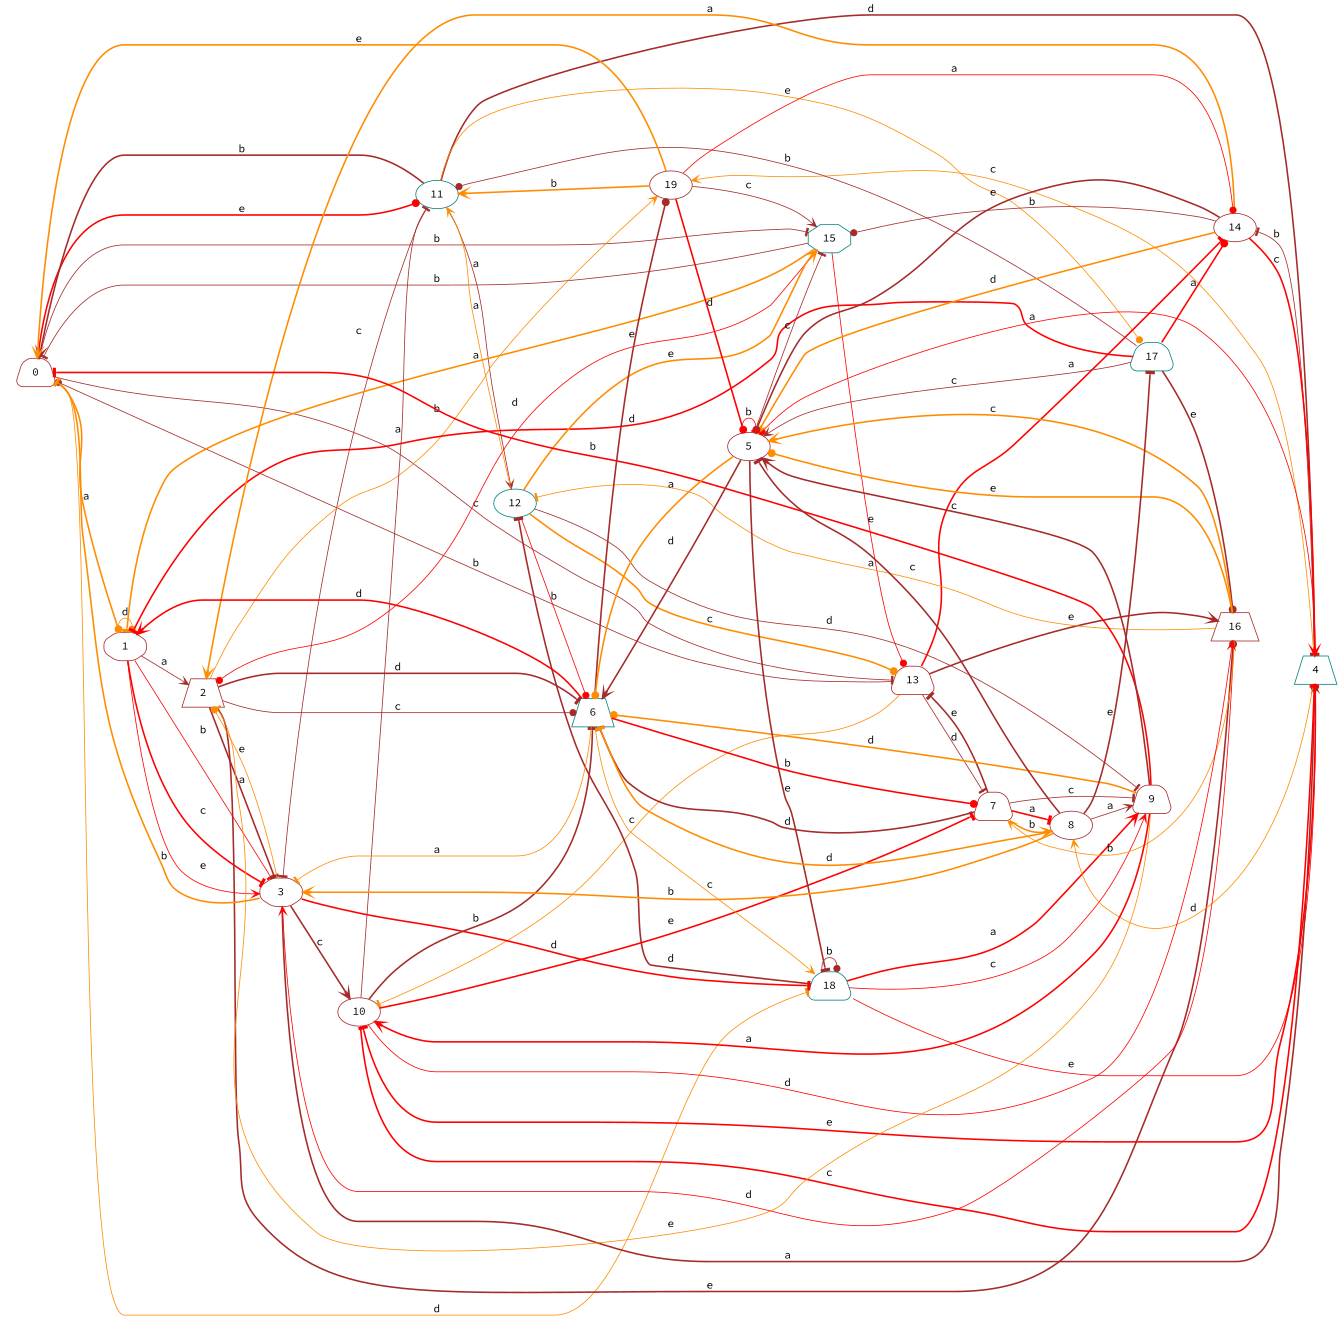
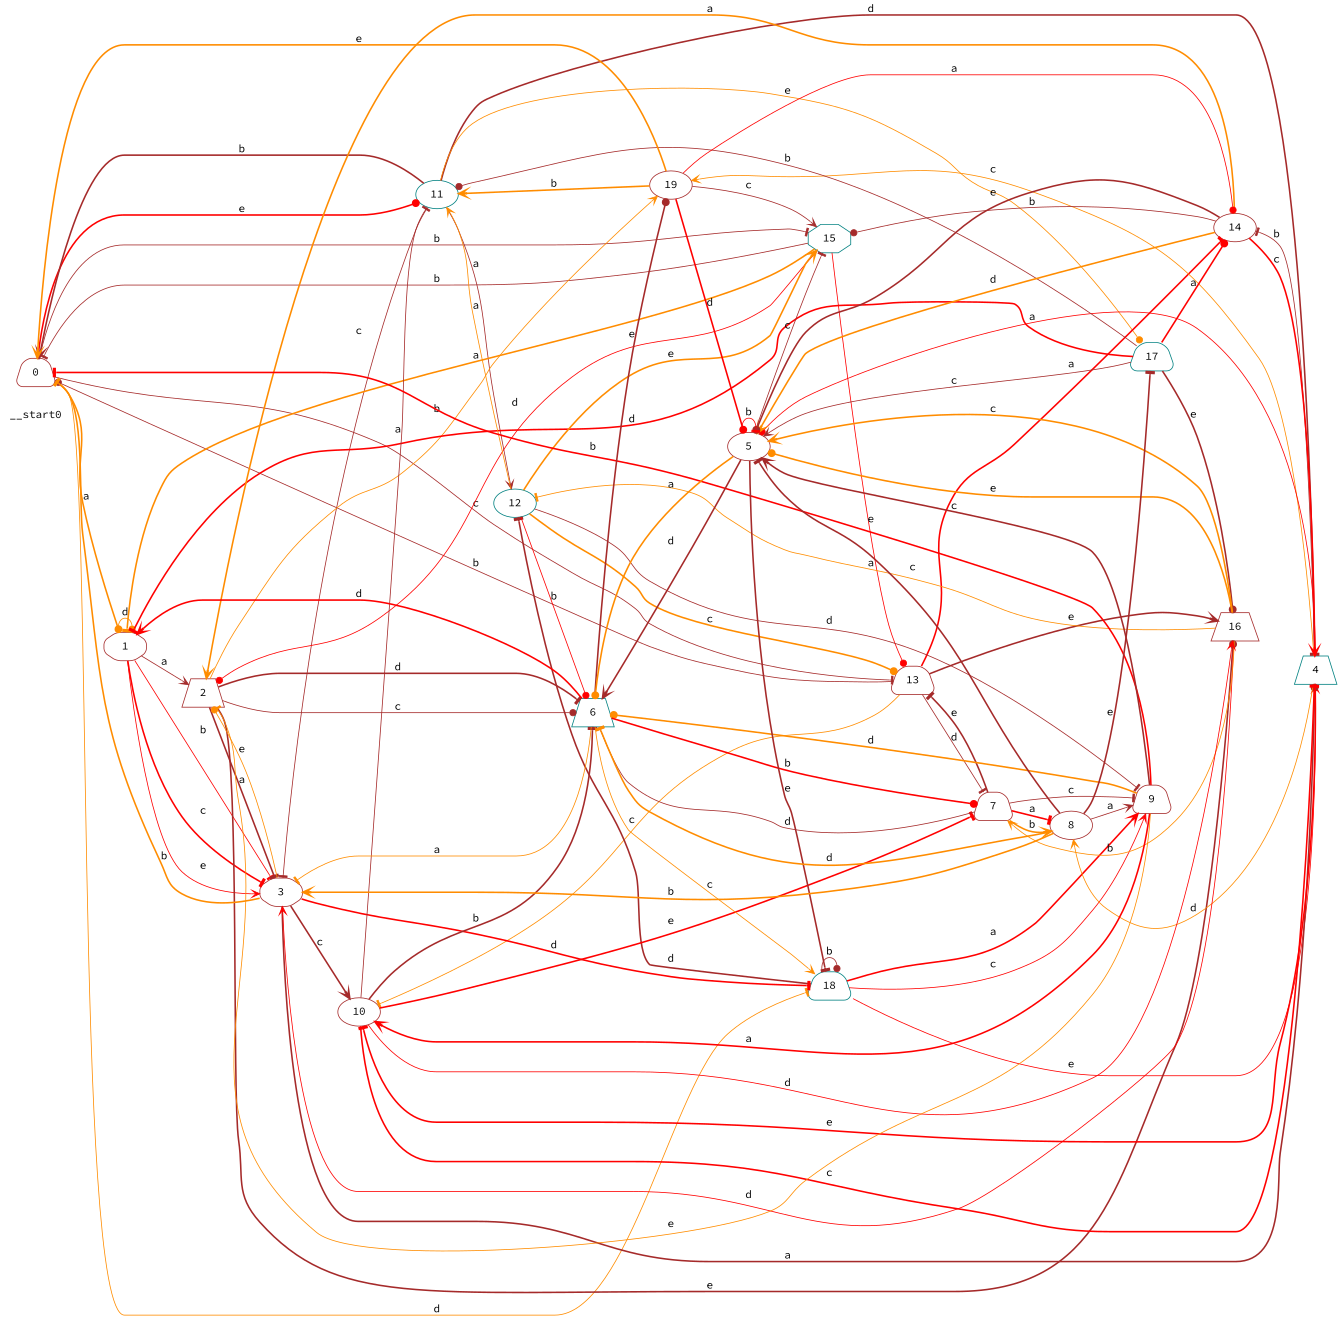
none -> (36, 415)
(770, 821) -> (770, 821)
